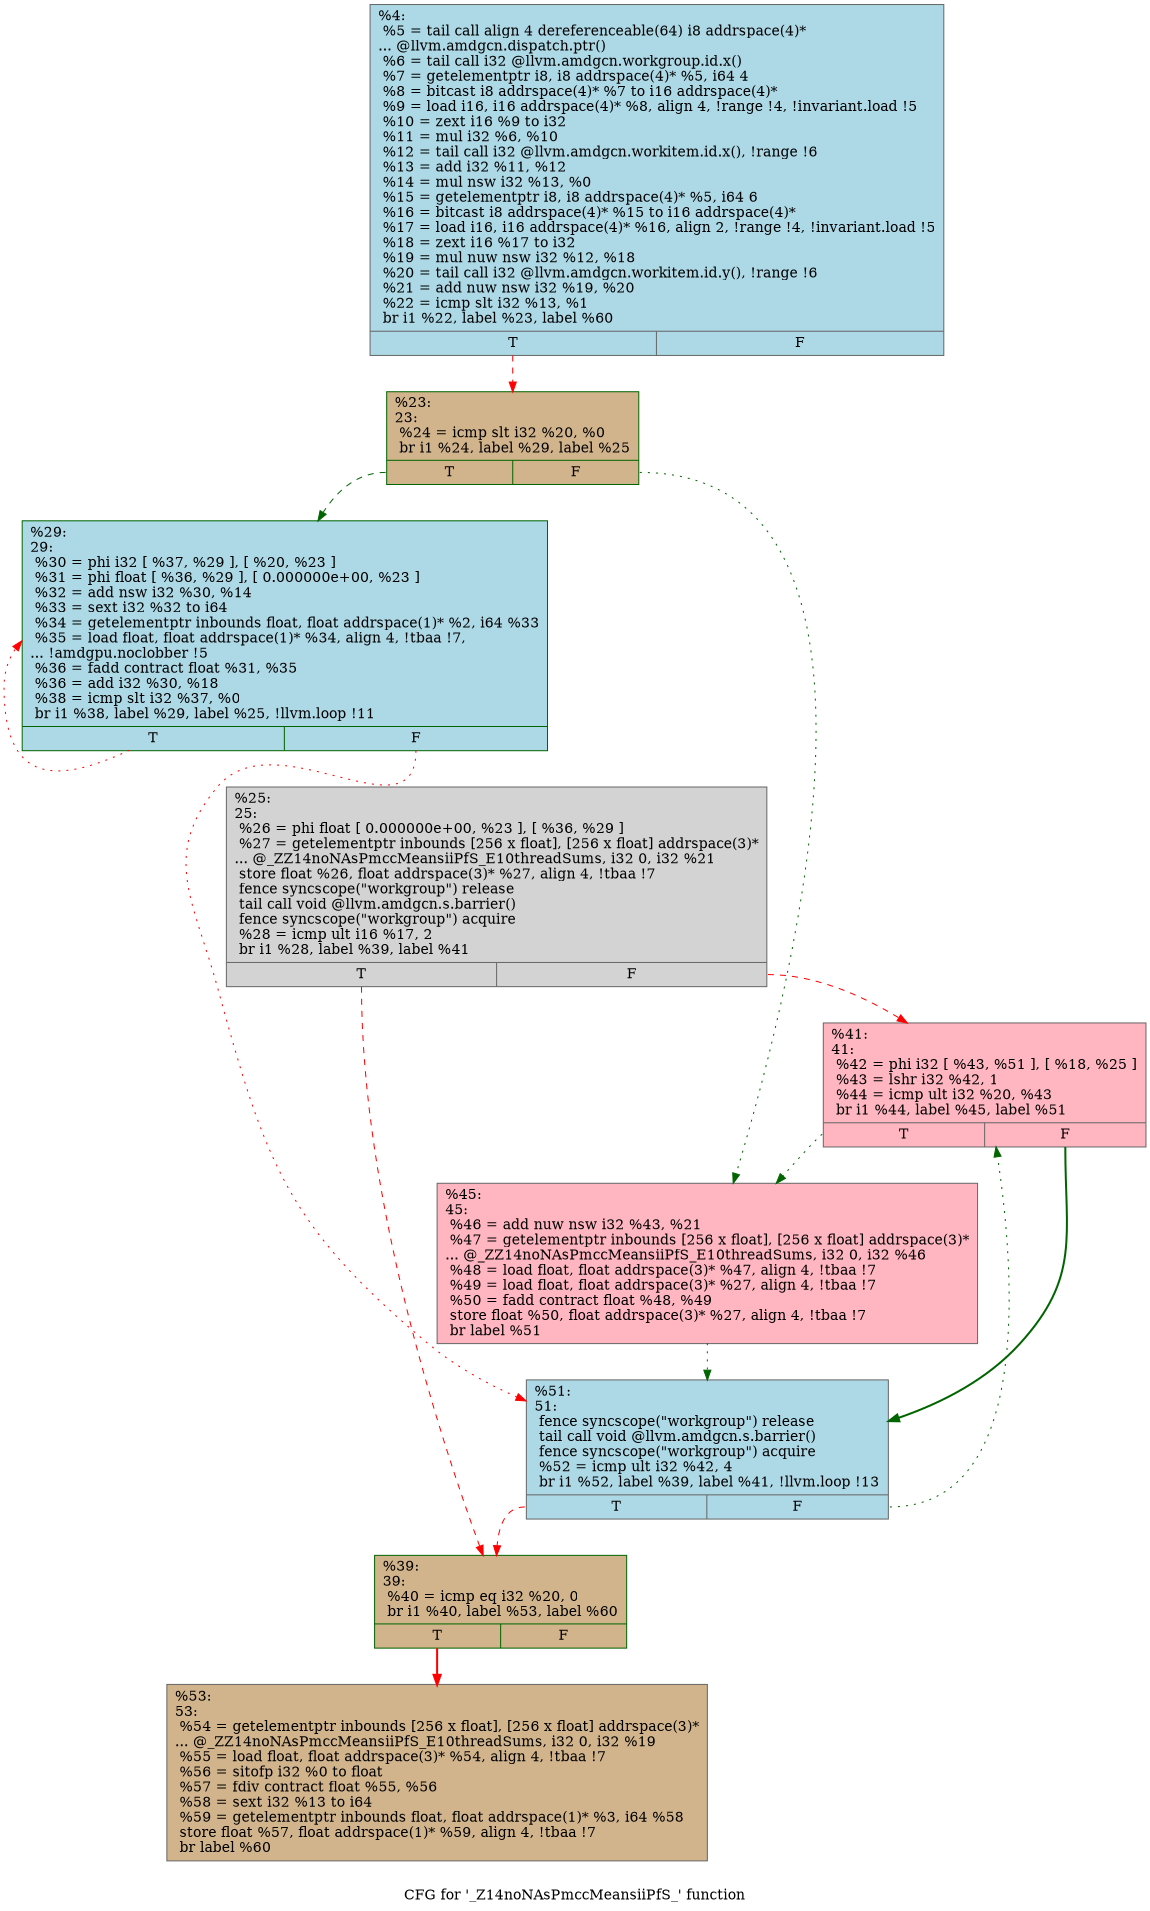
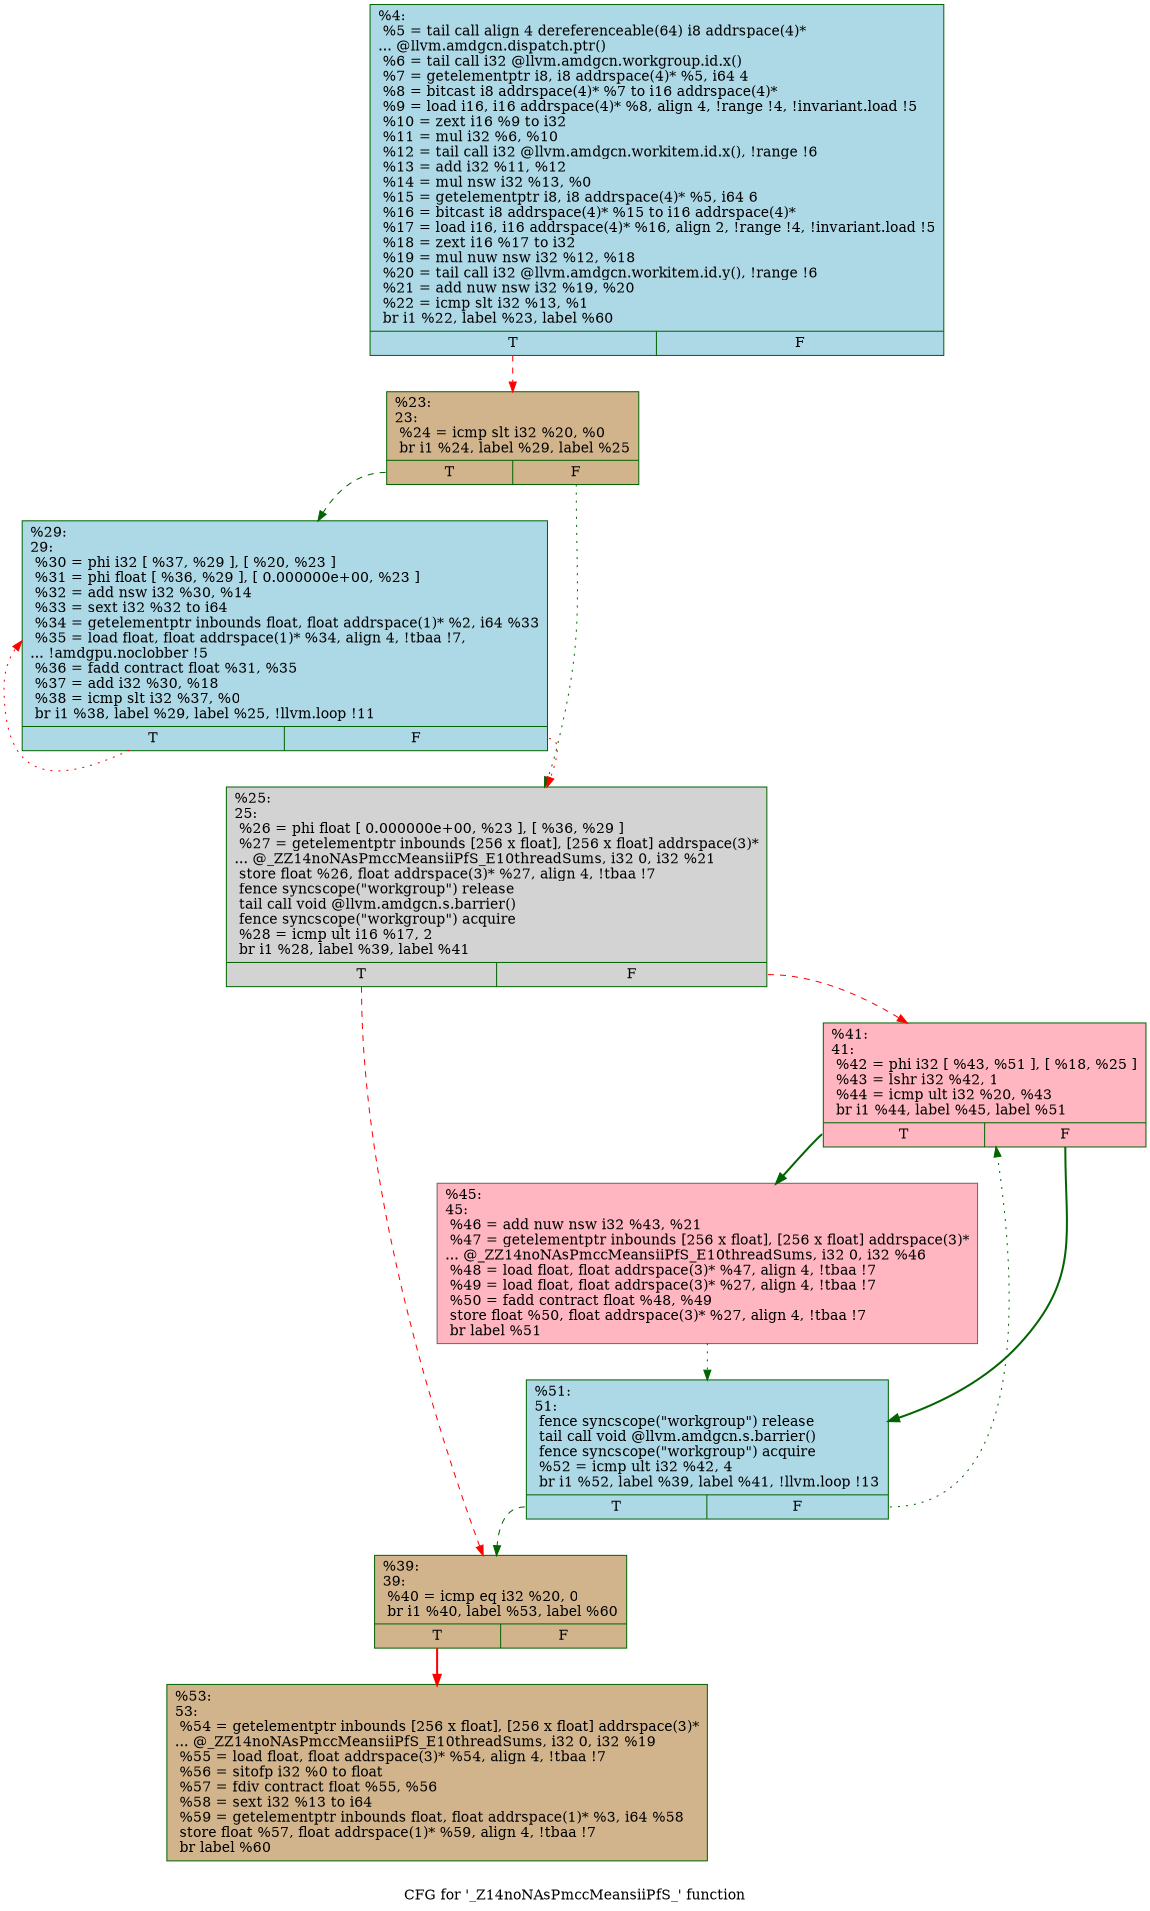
(657, 180) -> (657, 180)
(125, 684) -> (125, 684)
(813, 780) -> (576, 633)
(497, 887) -> (497, 887)
(229, 1029) -> (557, 756)
(985, 1085) -> (985, 1085)
(802, 1155) -> (802, 1155)
(707, 1449) -> (707, 1449)
(504, 1520) -> (504, 1520)
(437, 1773) -> (437, 1773)
